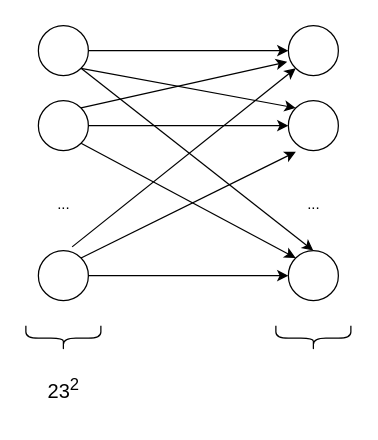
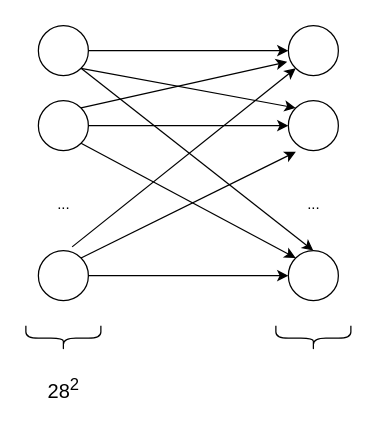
(64, 388) -> (64, 388)
